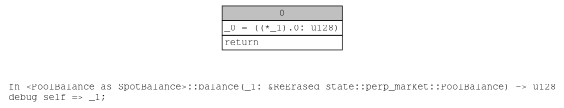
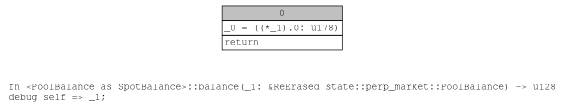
(282, 28) -> (282, 28)
